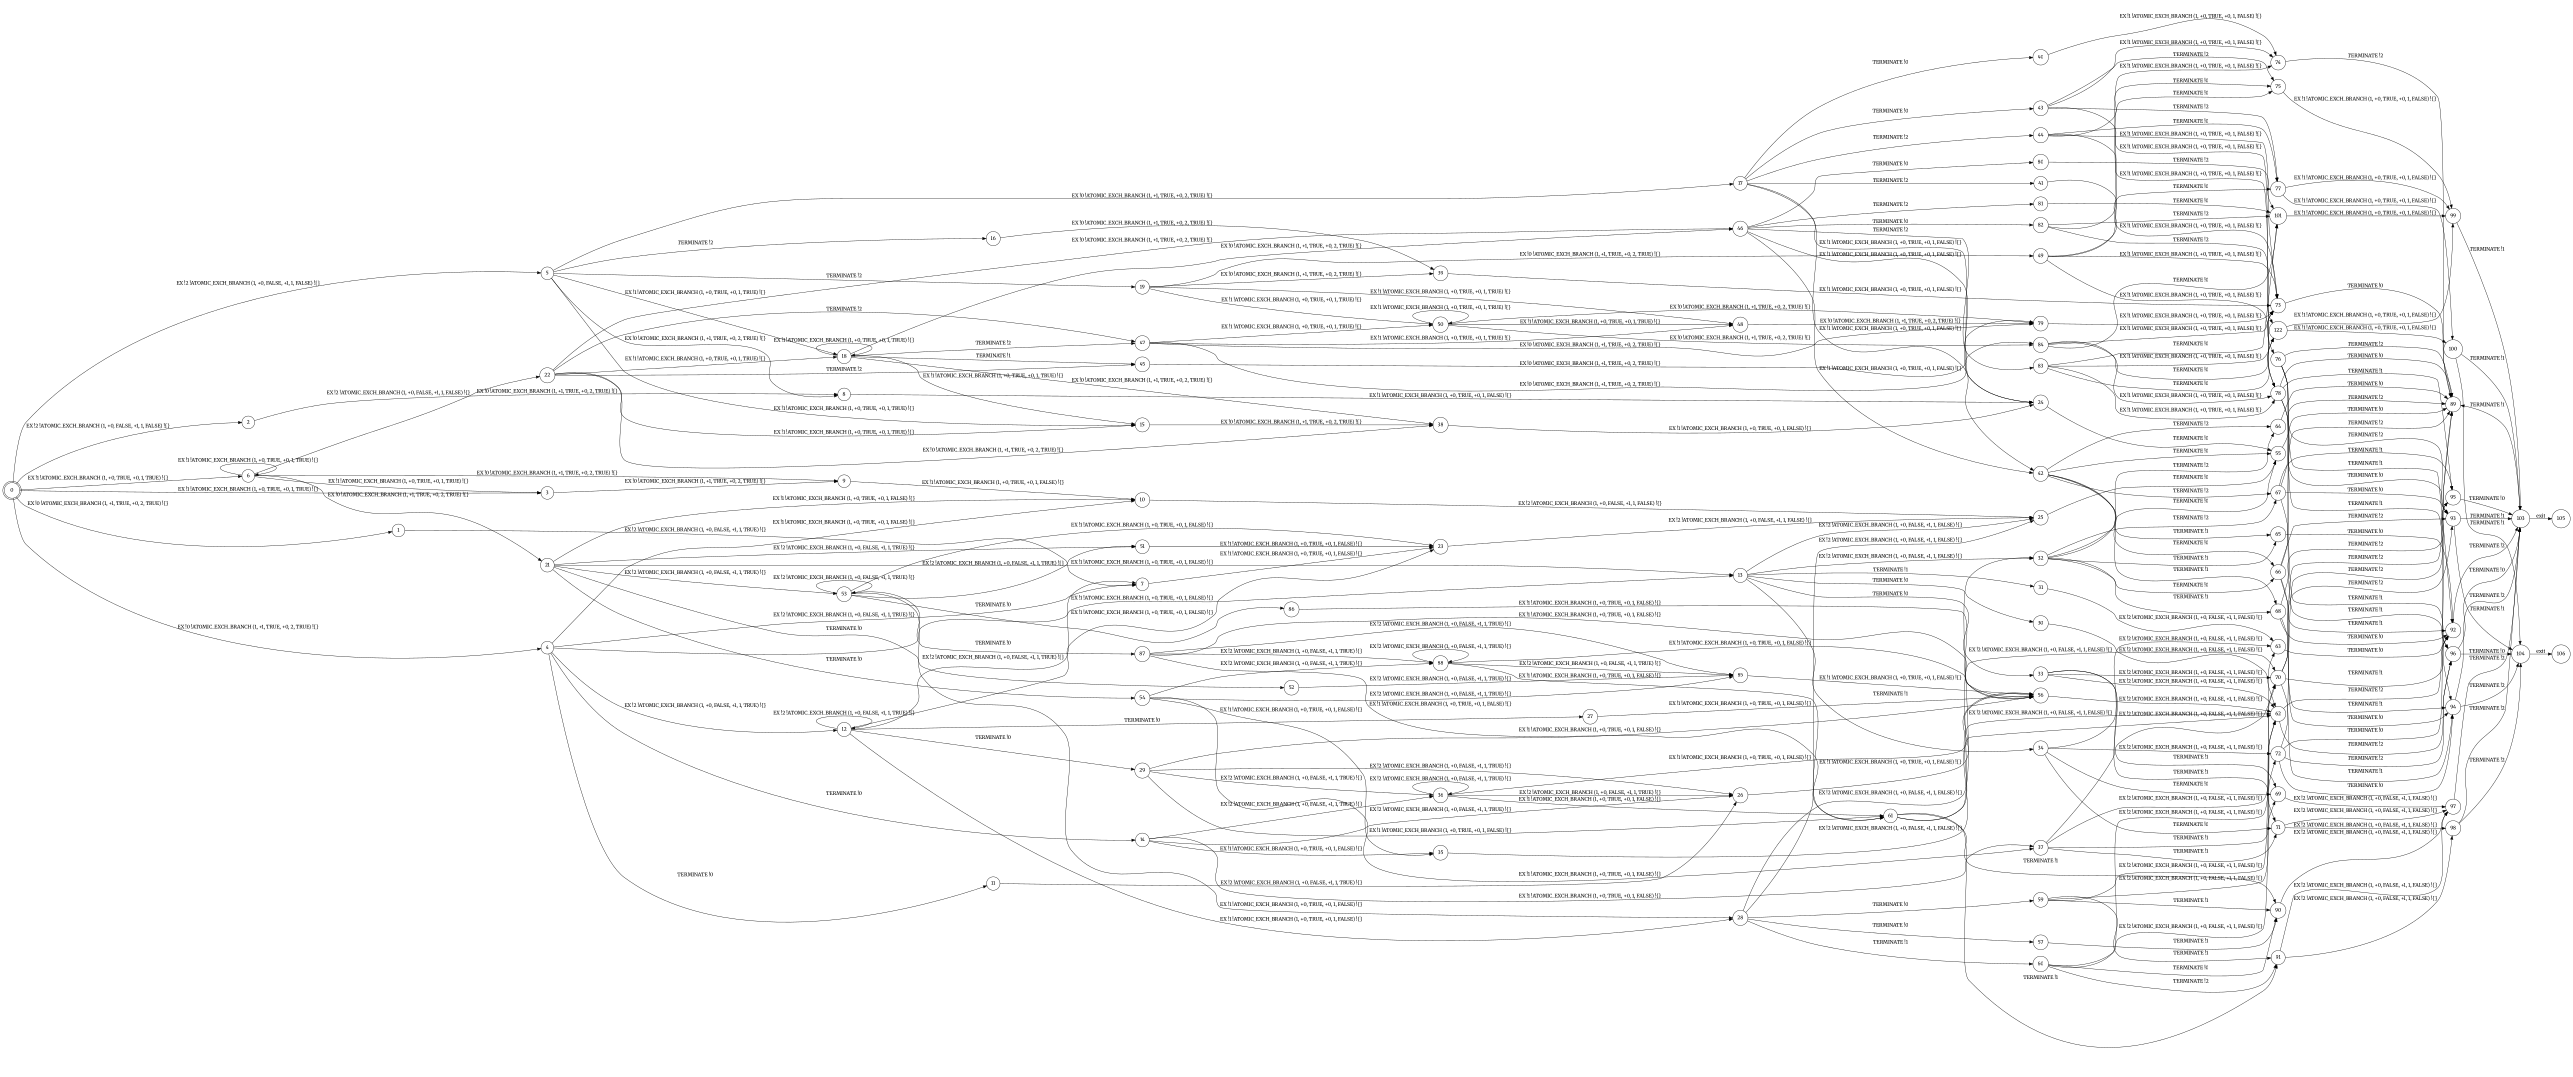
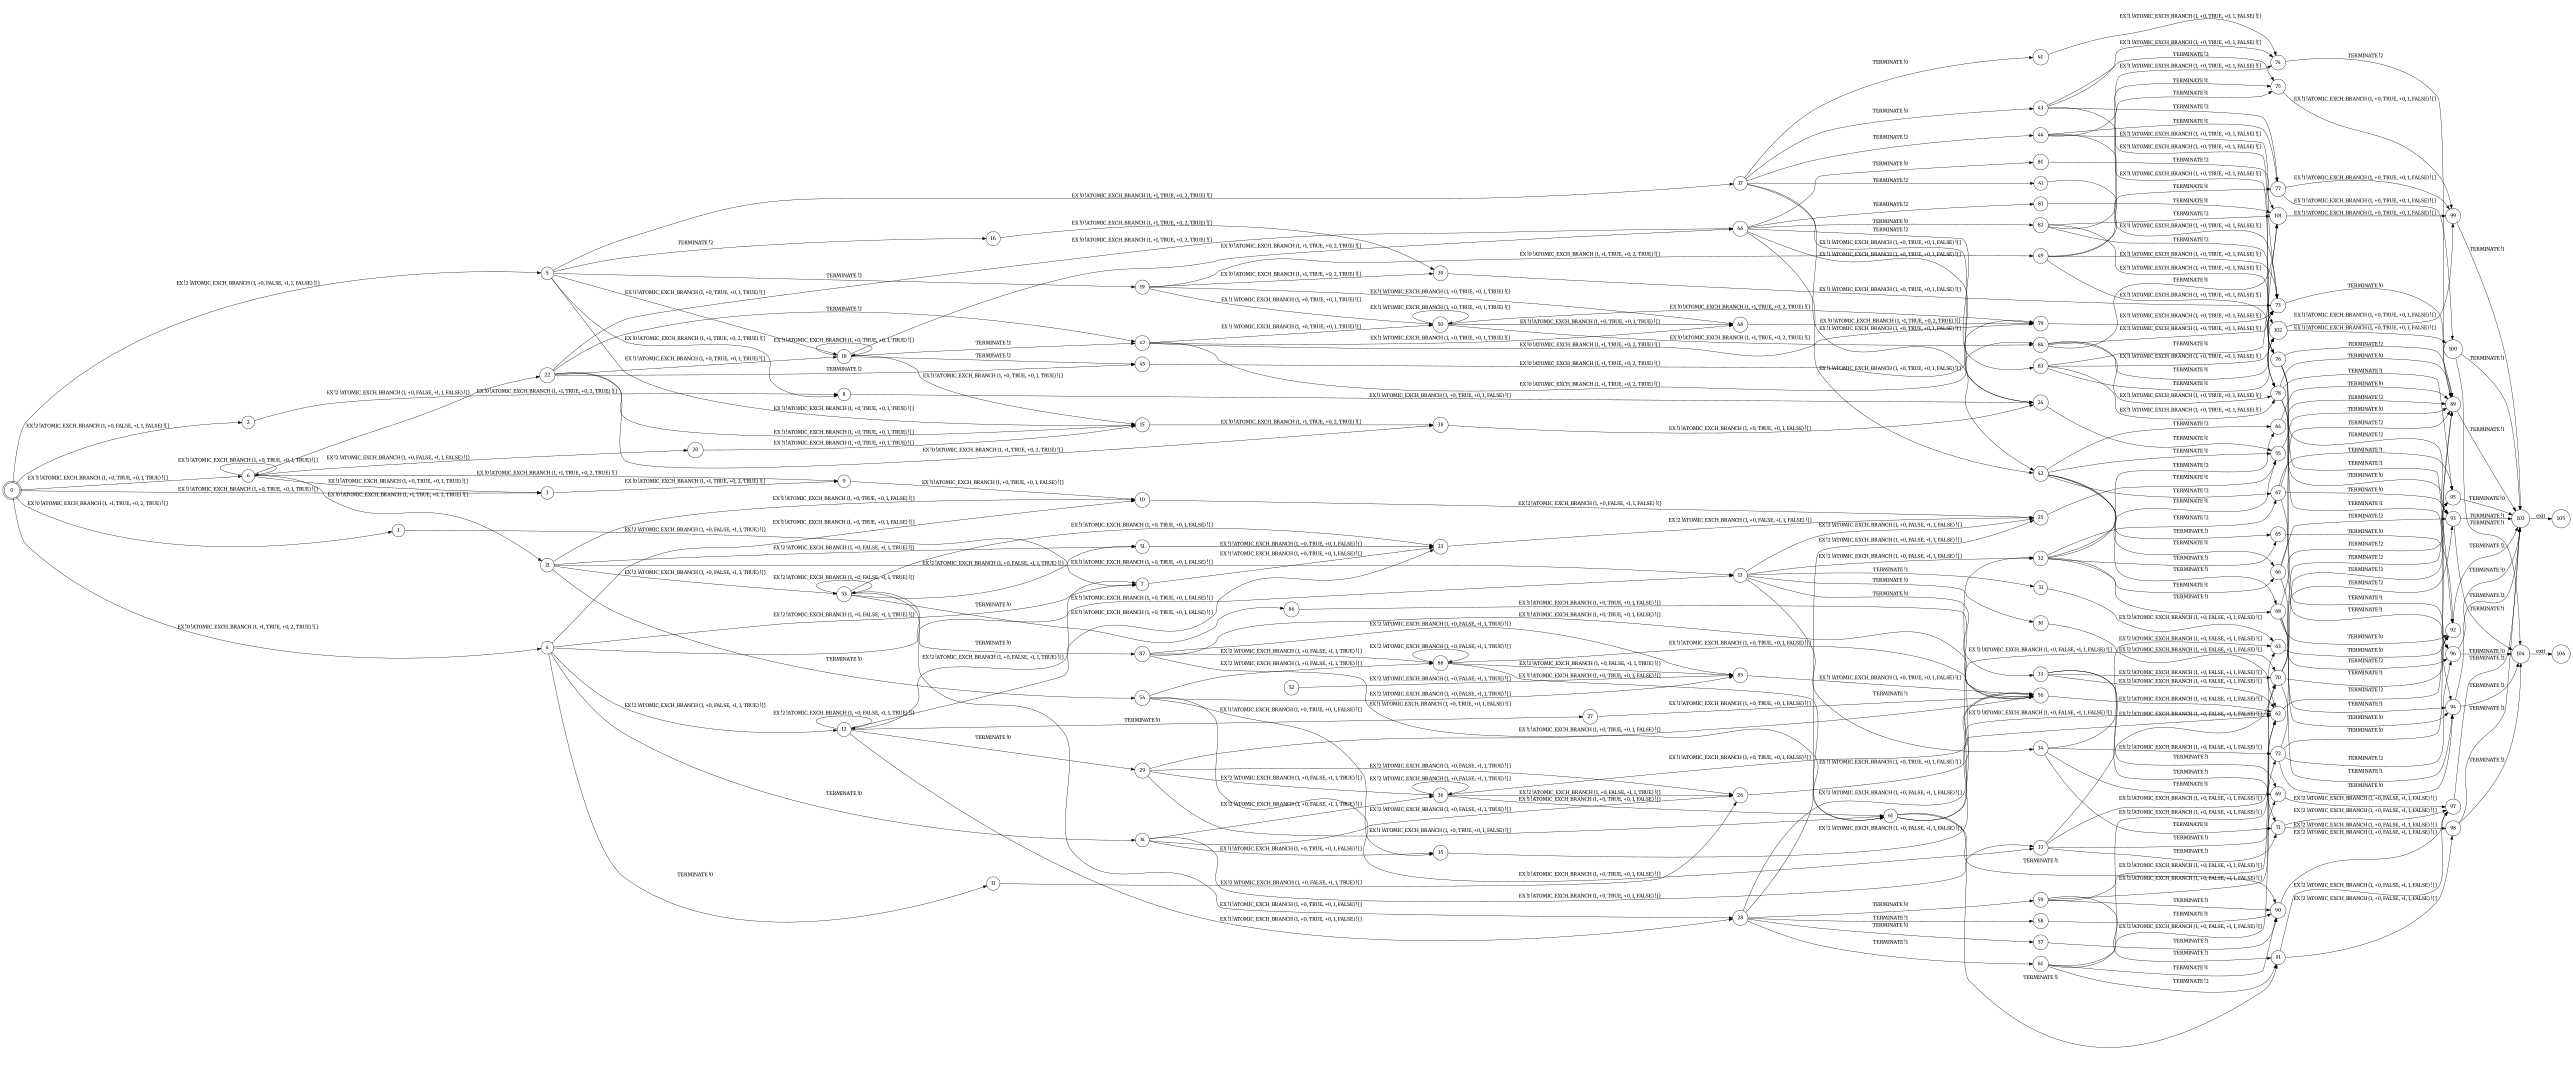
none -> (2180, 274)
(2278, 330) -> (2278, 330)
(993, 356) -> (993, 356)
(1140, 390) -> none
(2512, 445) -> (2485, 460)
none -> (695, 450)
(2343, 632) -> none
(914, 655) -> none
(2393, 754) -> (2345, 669)
none -> (2041, 921)
